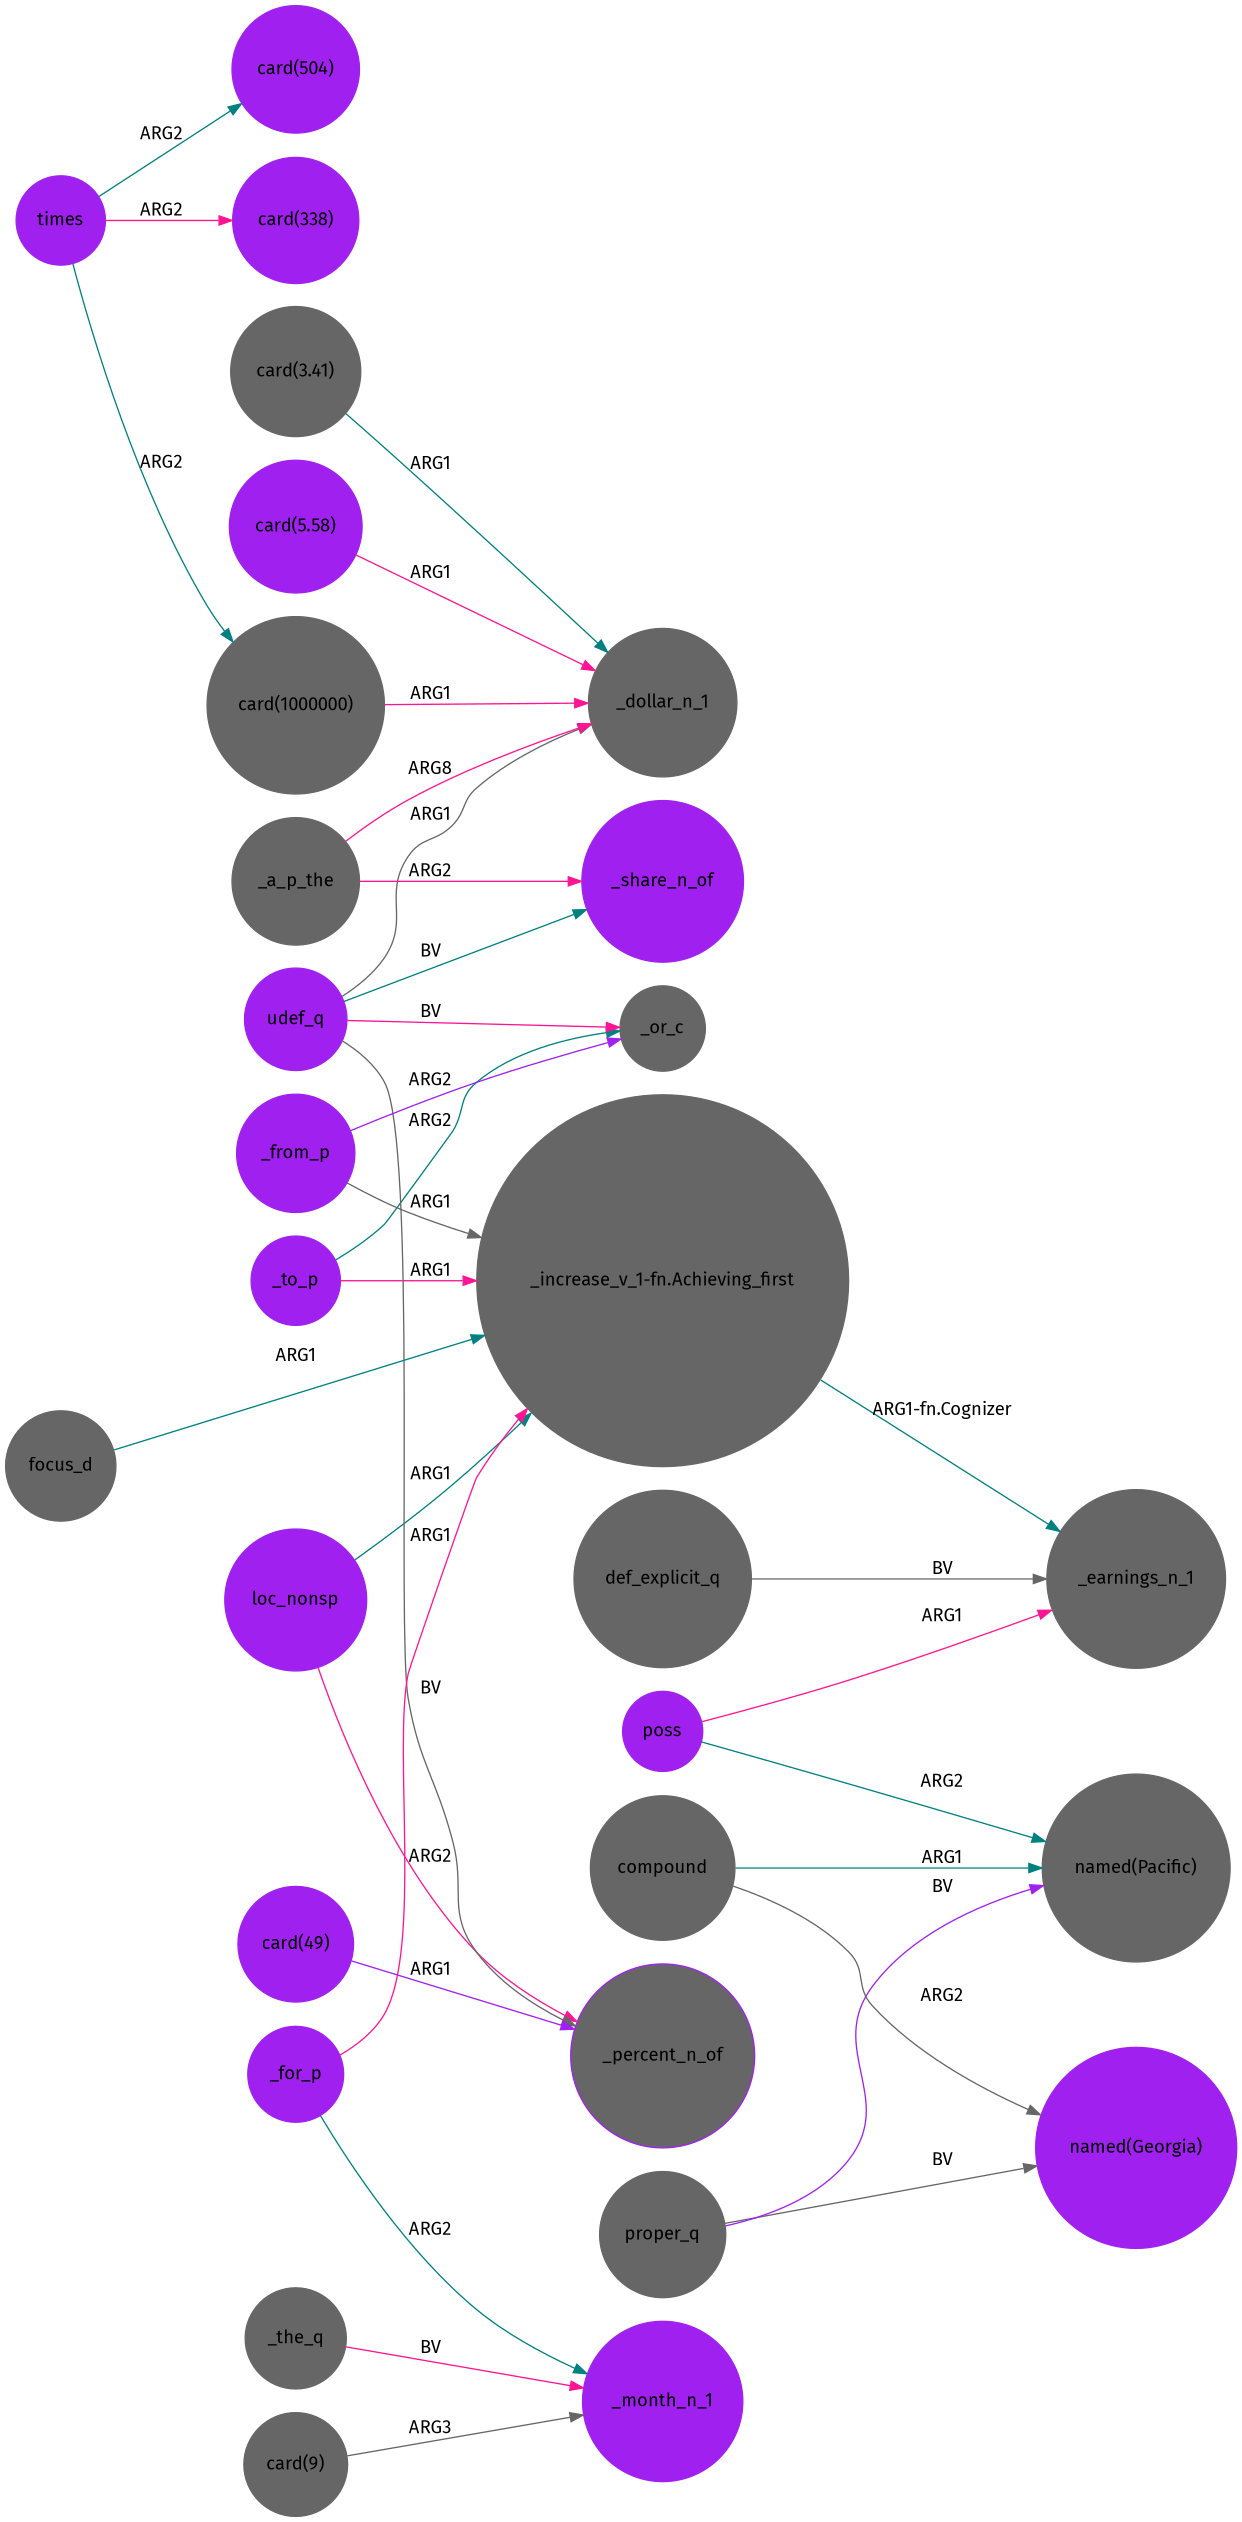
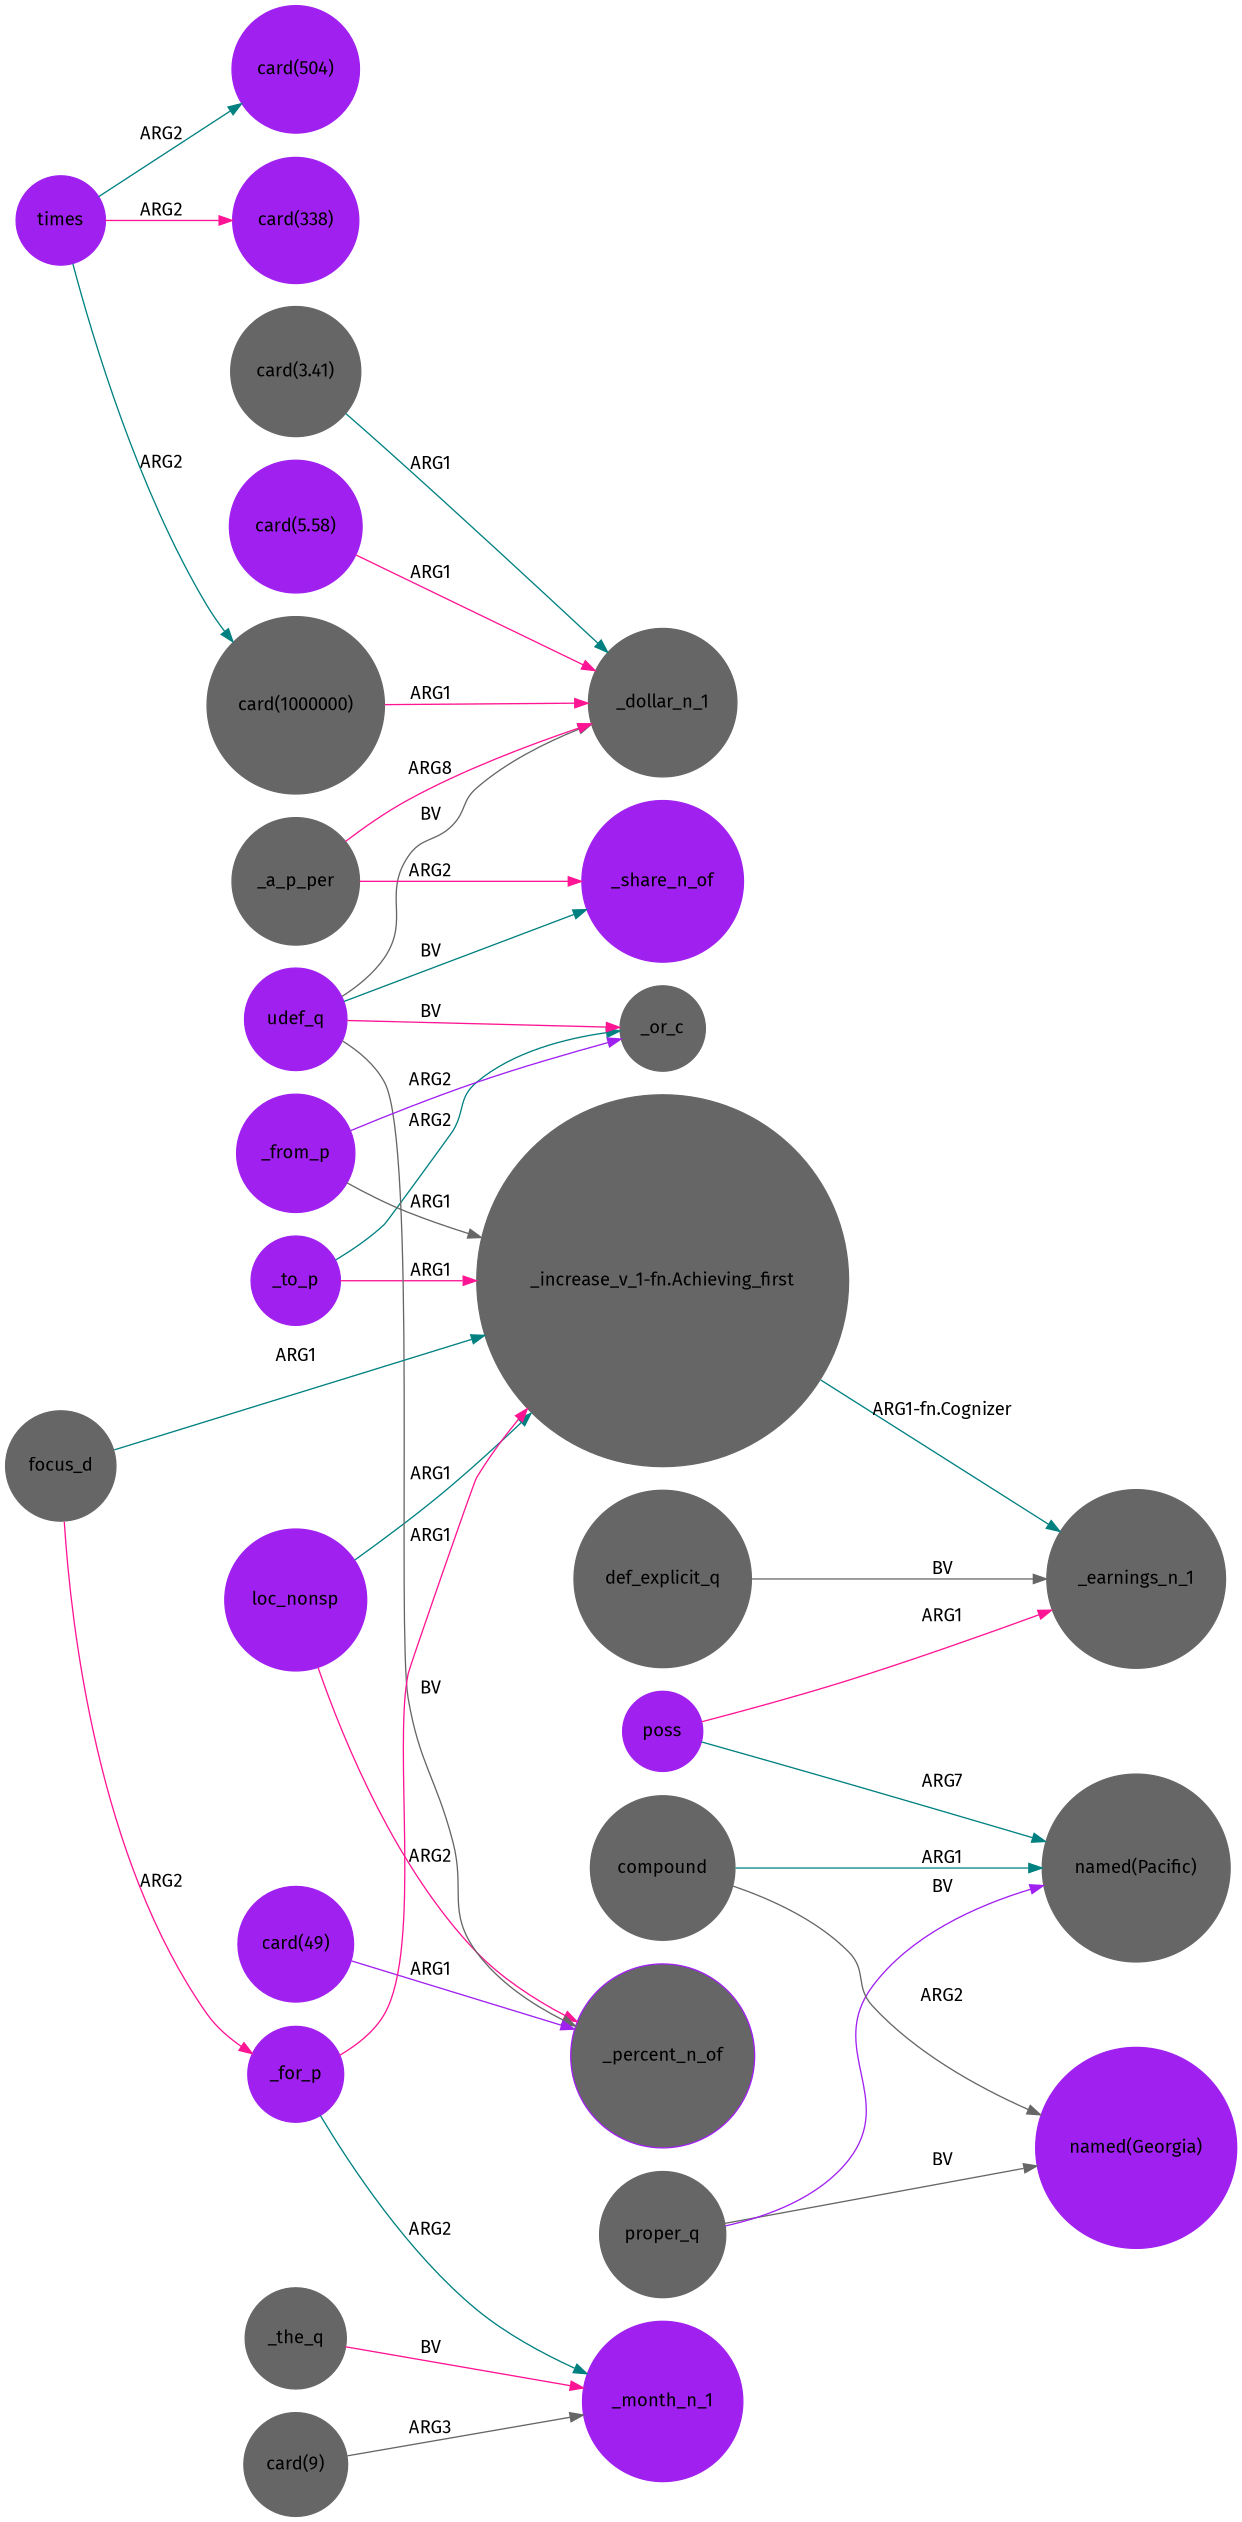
(431, 815) -> (431, 815)
(296, 881) -> (296, 881)
(942, 1782) -> (942, 1782)
none -> (111, 1800)
